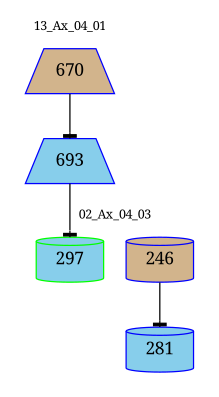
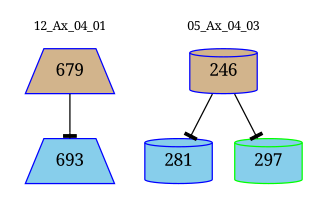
(70, 27) -> (70, 27)
(70, 71) -> (70, 71)
(70, 212) -> (245, 113)
(115, 215) -> (224, 27)
